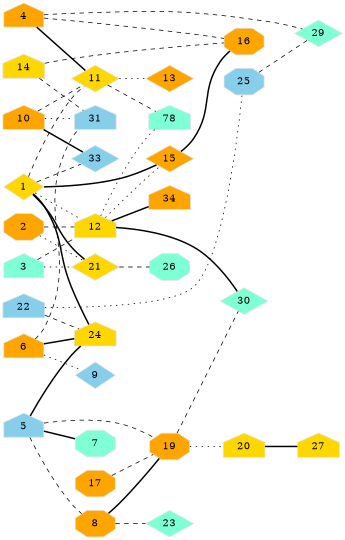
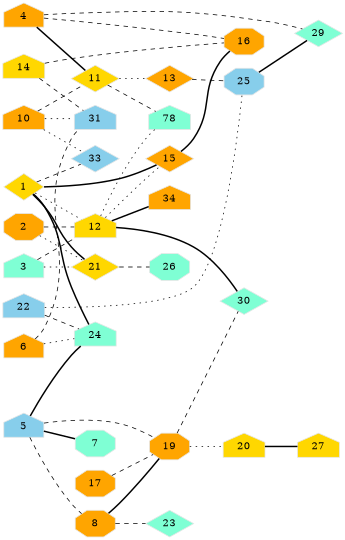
(283, 56) -> (283, 56)
none -> (206, 80)
(52, 128) -> none
(63, 141) -> (63, 141)
(95, 335) -> (95, 335)
(59, 341) -> (59, 341)
(95, 375) -> none
